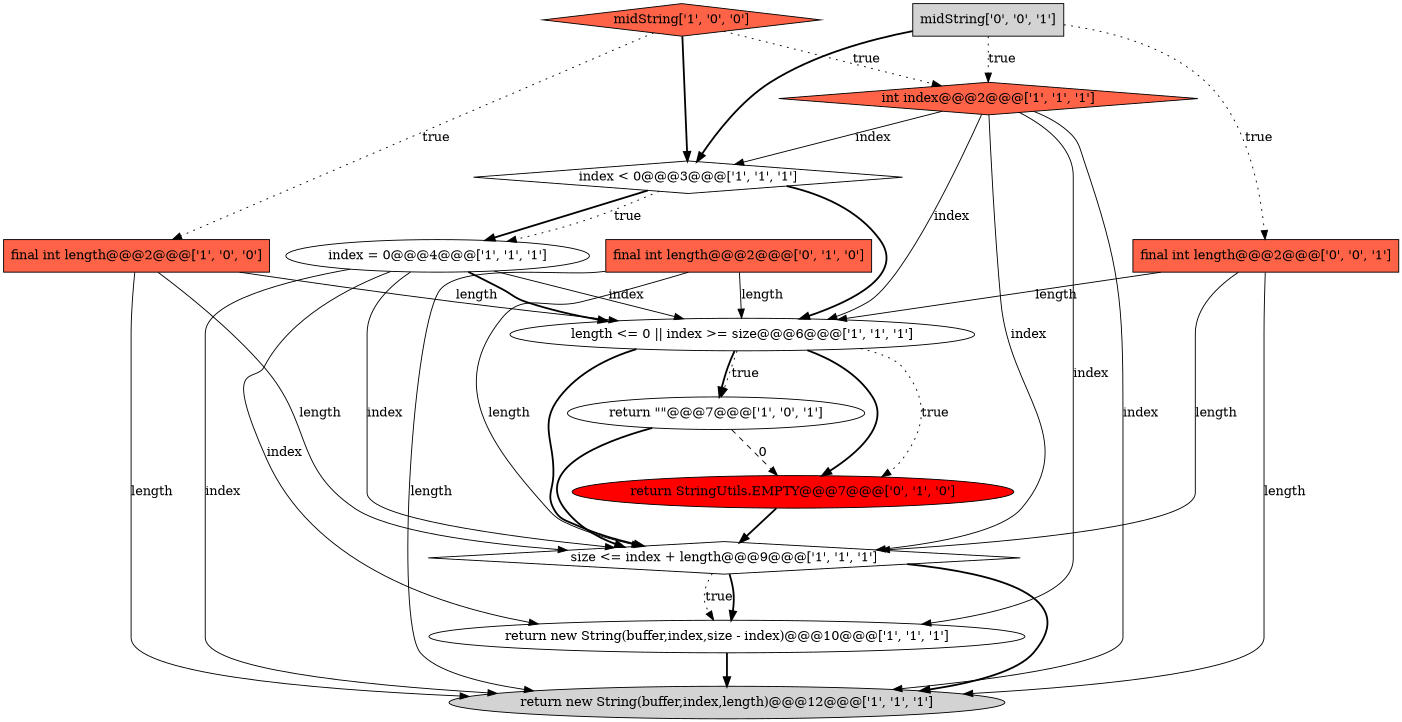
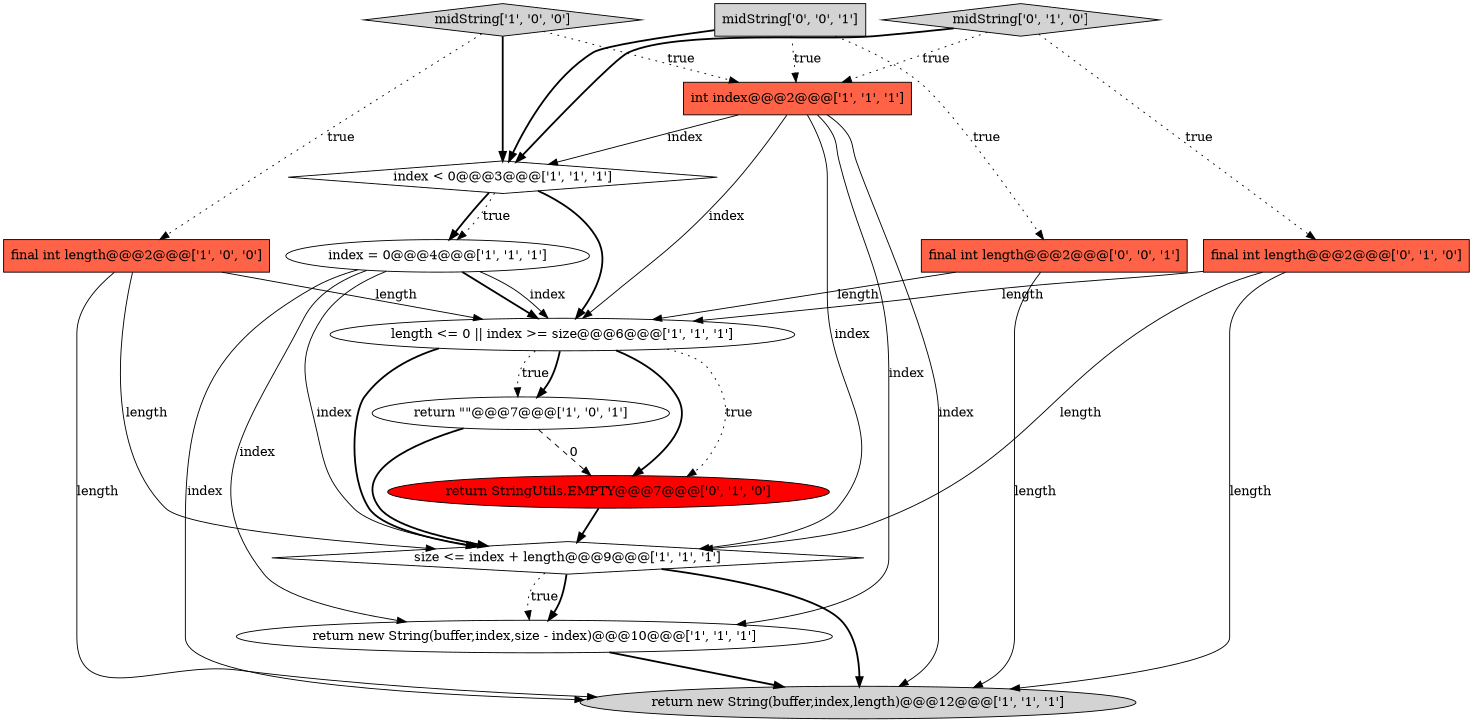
(682, 20) -> (503, 20)
none -> (1021, 20)
(988, 99) -> (797, 99)
(1164, 515) -> none
